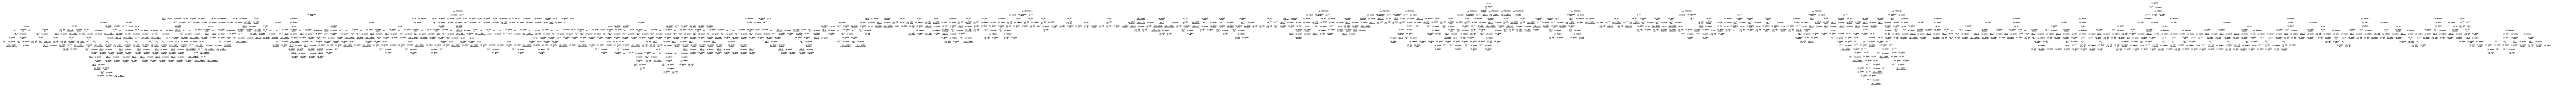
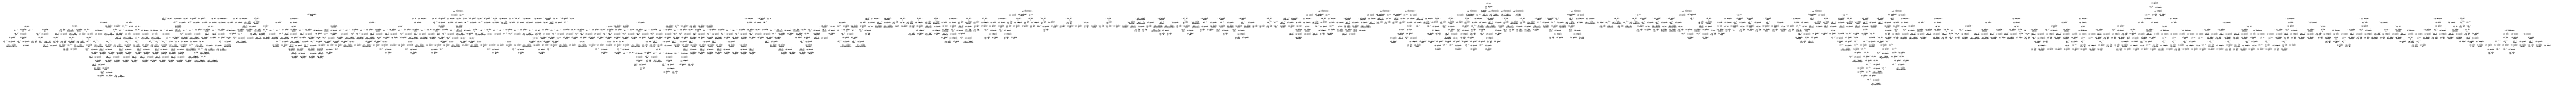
(110, 38) -> none
